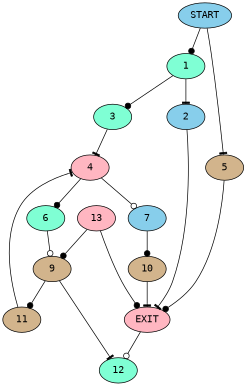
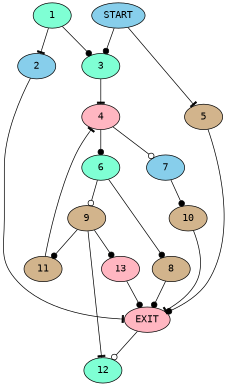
(196, 38) -> (111, 38)
(76, 241) -> (102, 241)
none -> (171, 269)
